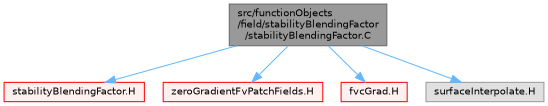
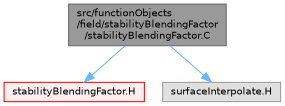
(243, 92) -> none
(374, 92) -> none
